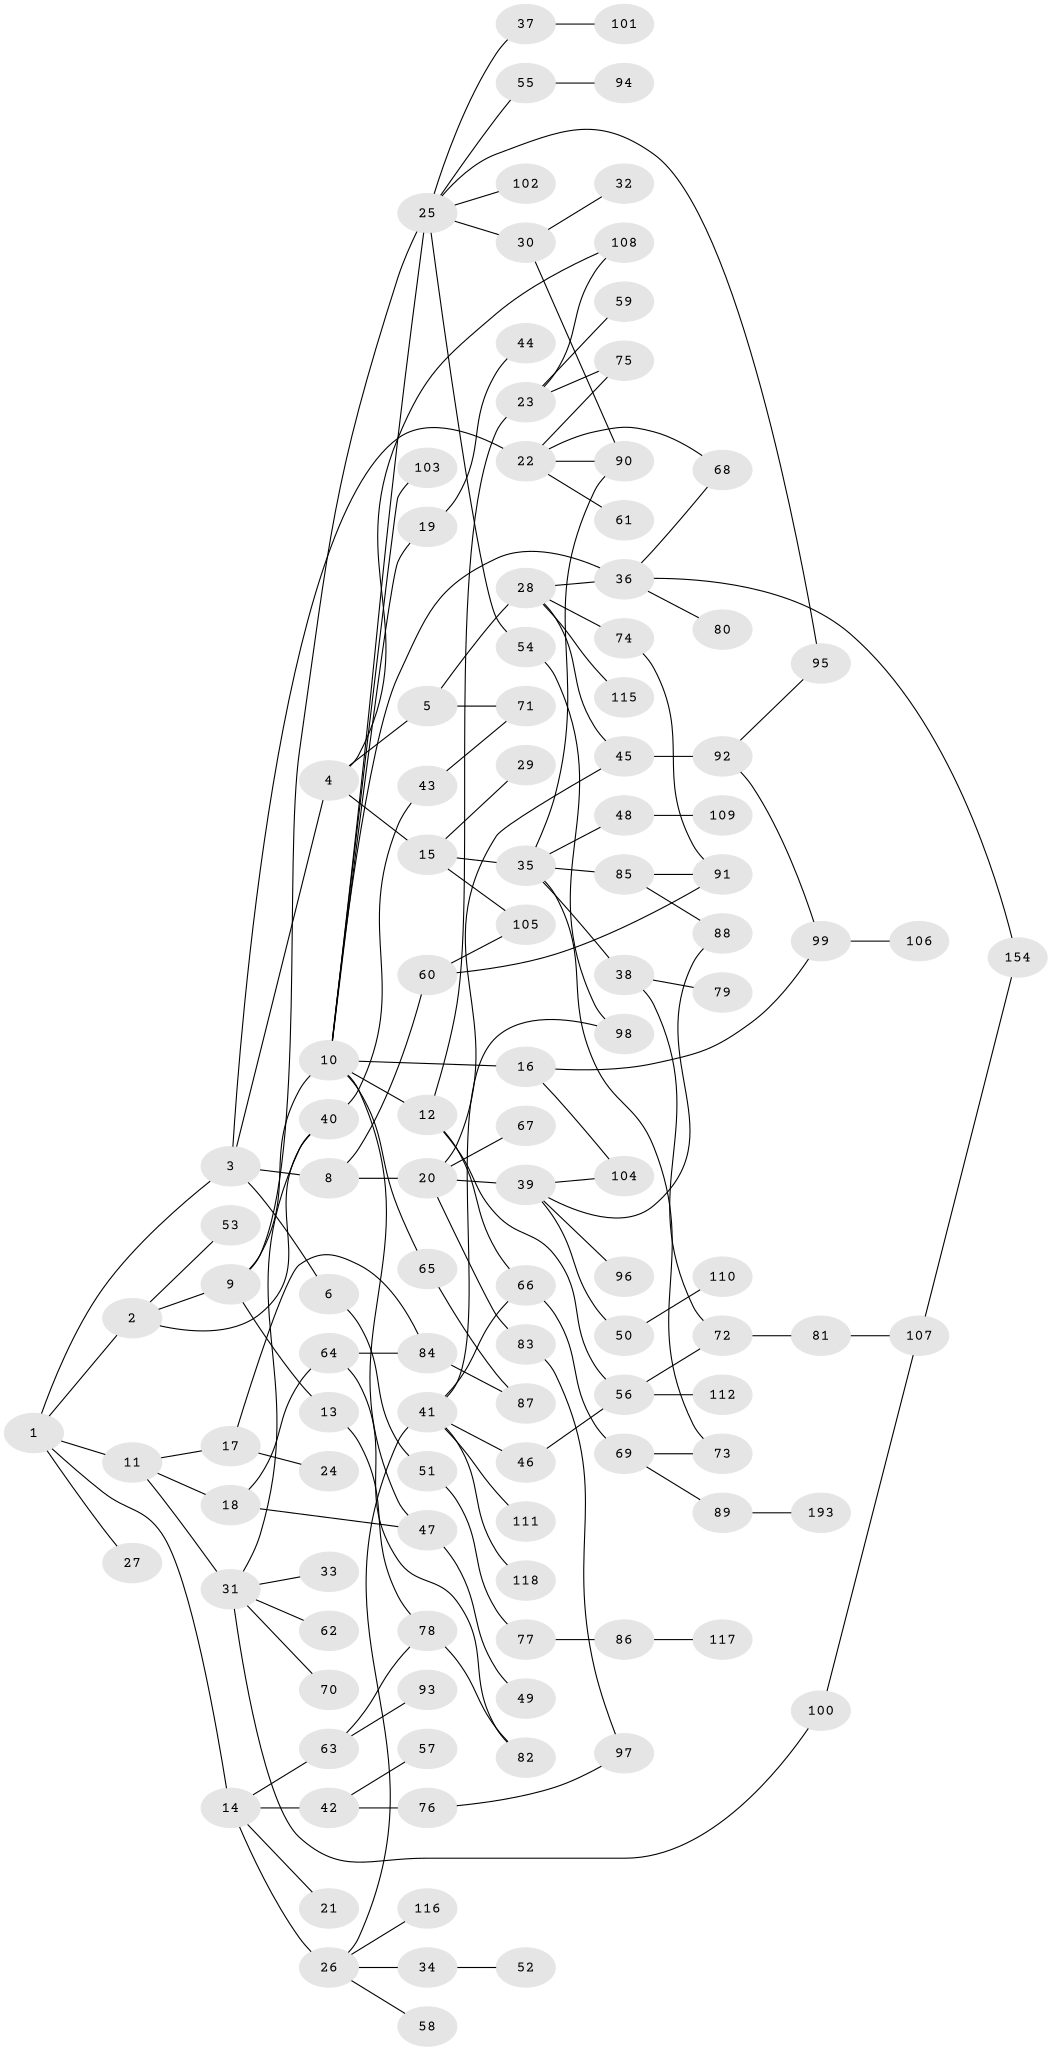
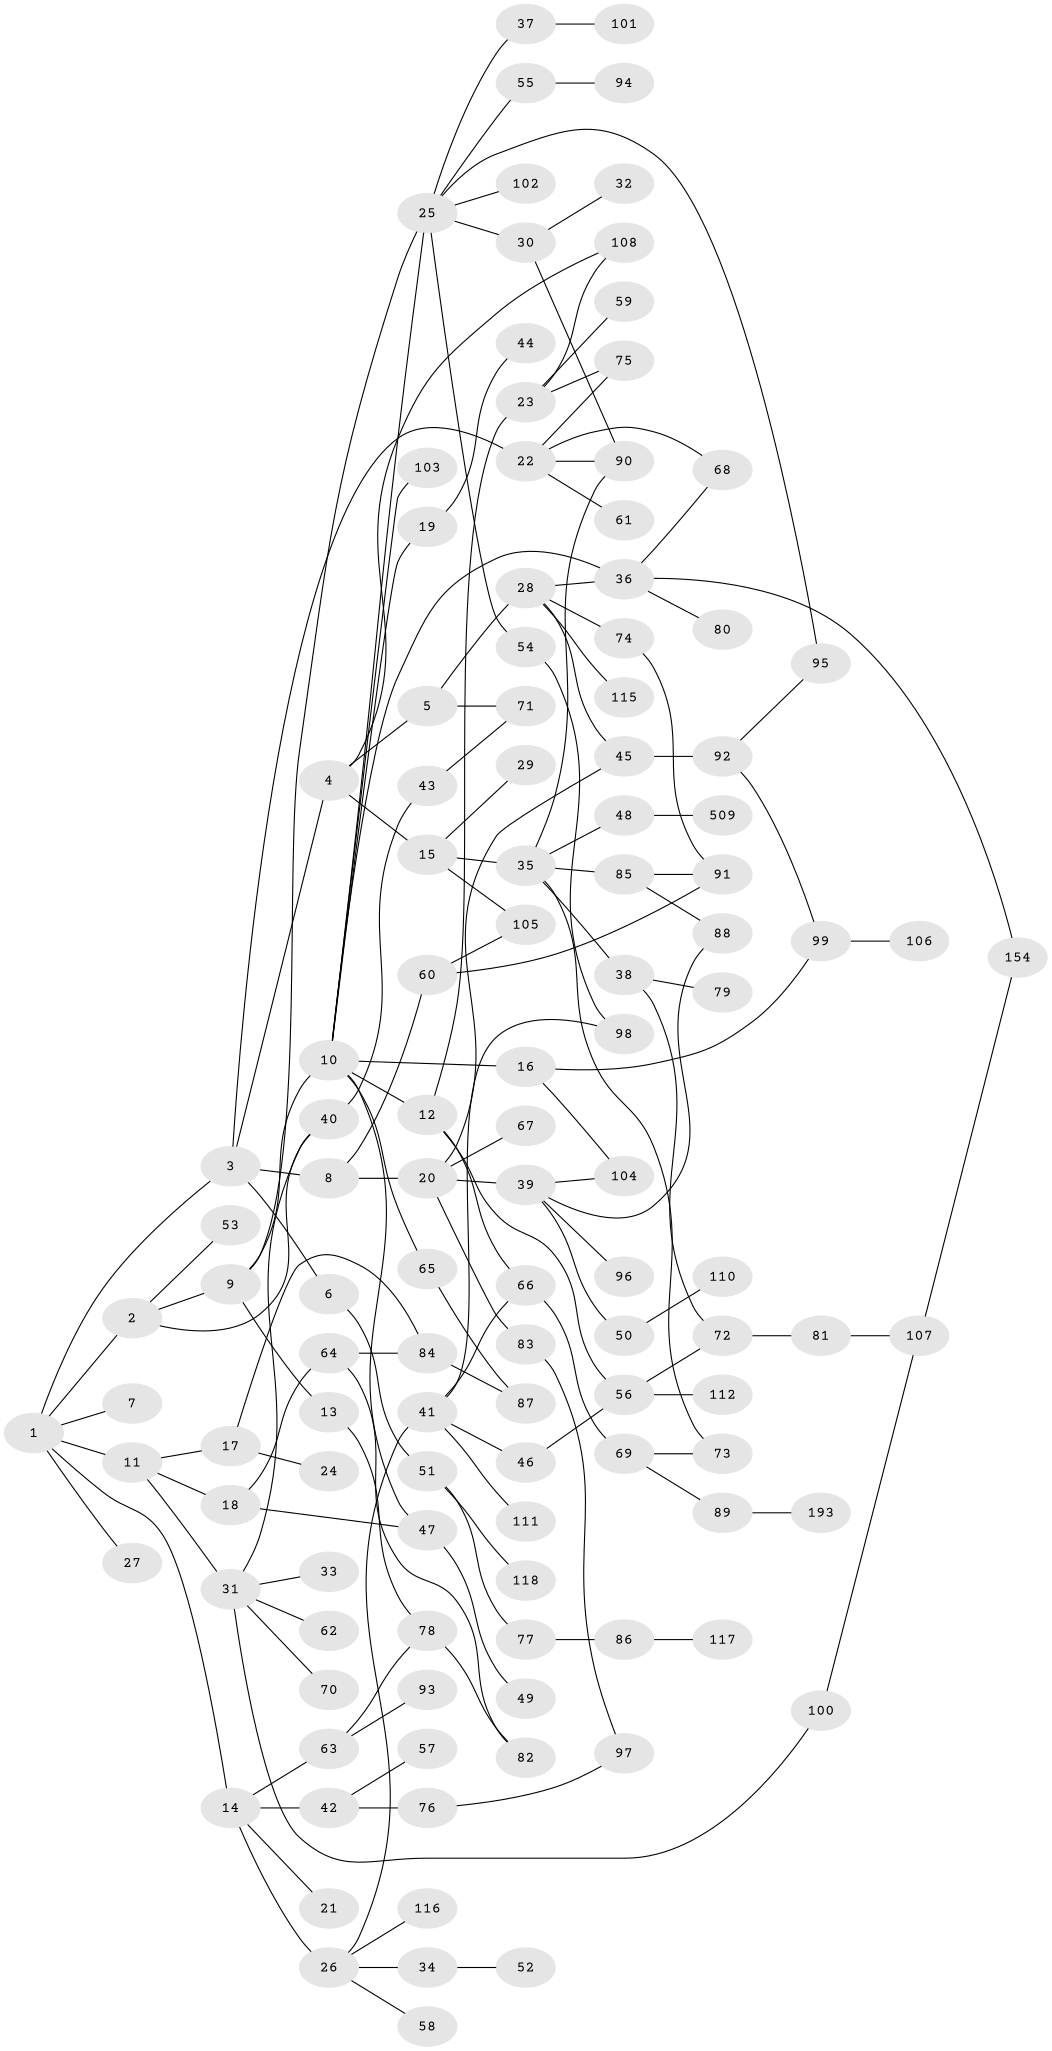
(723, 815) -> (723, 815)
none -> (132, 1403)
(477, 1496) -> (477, 1526)
